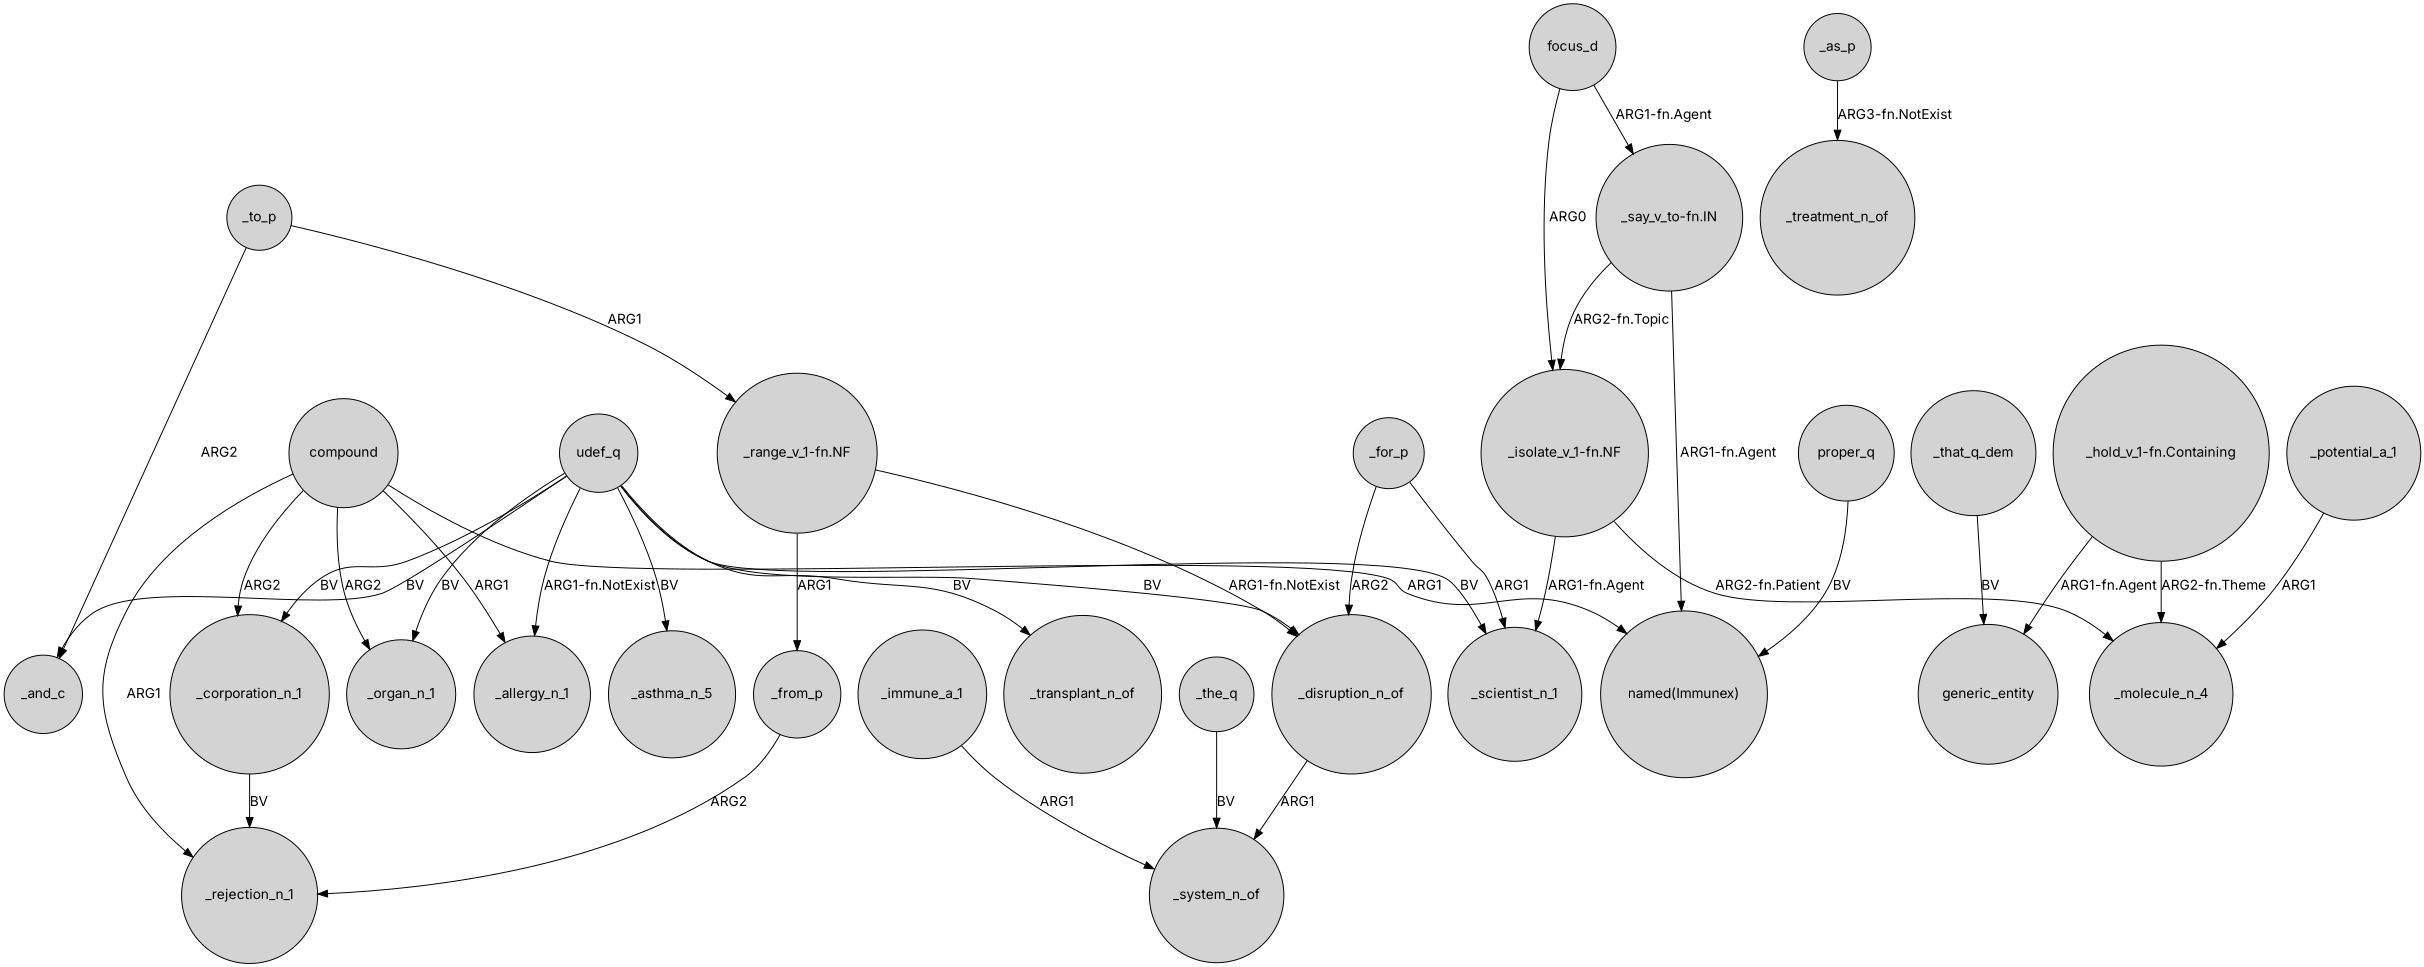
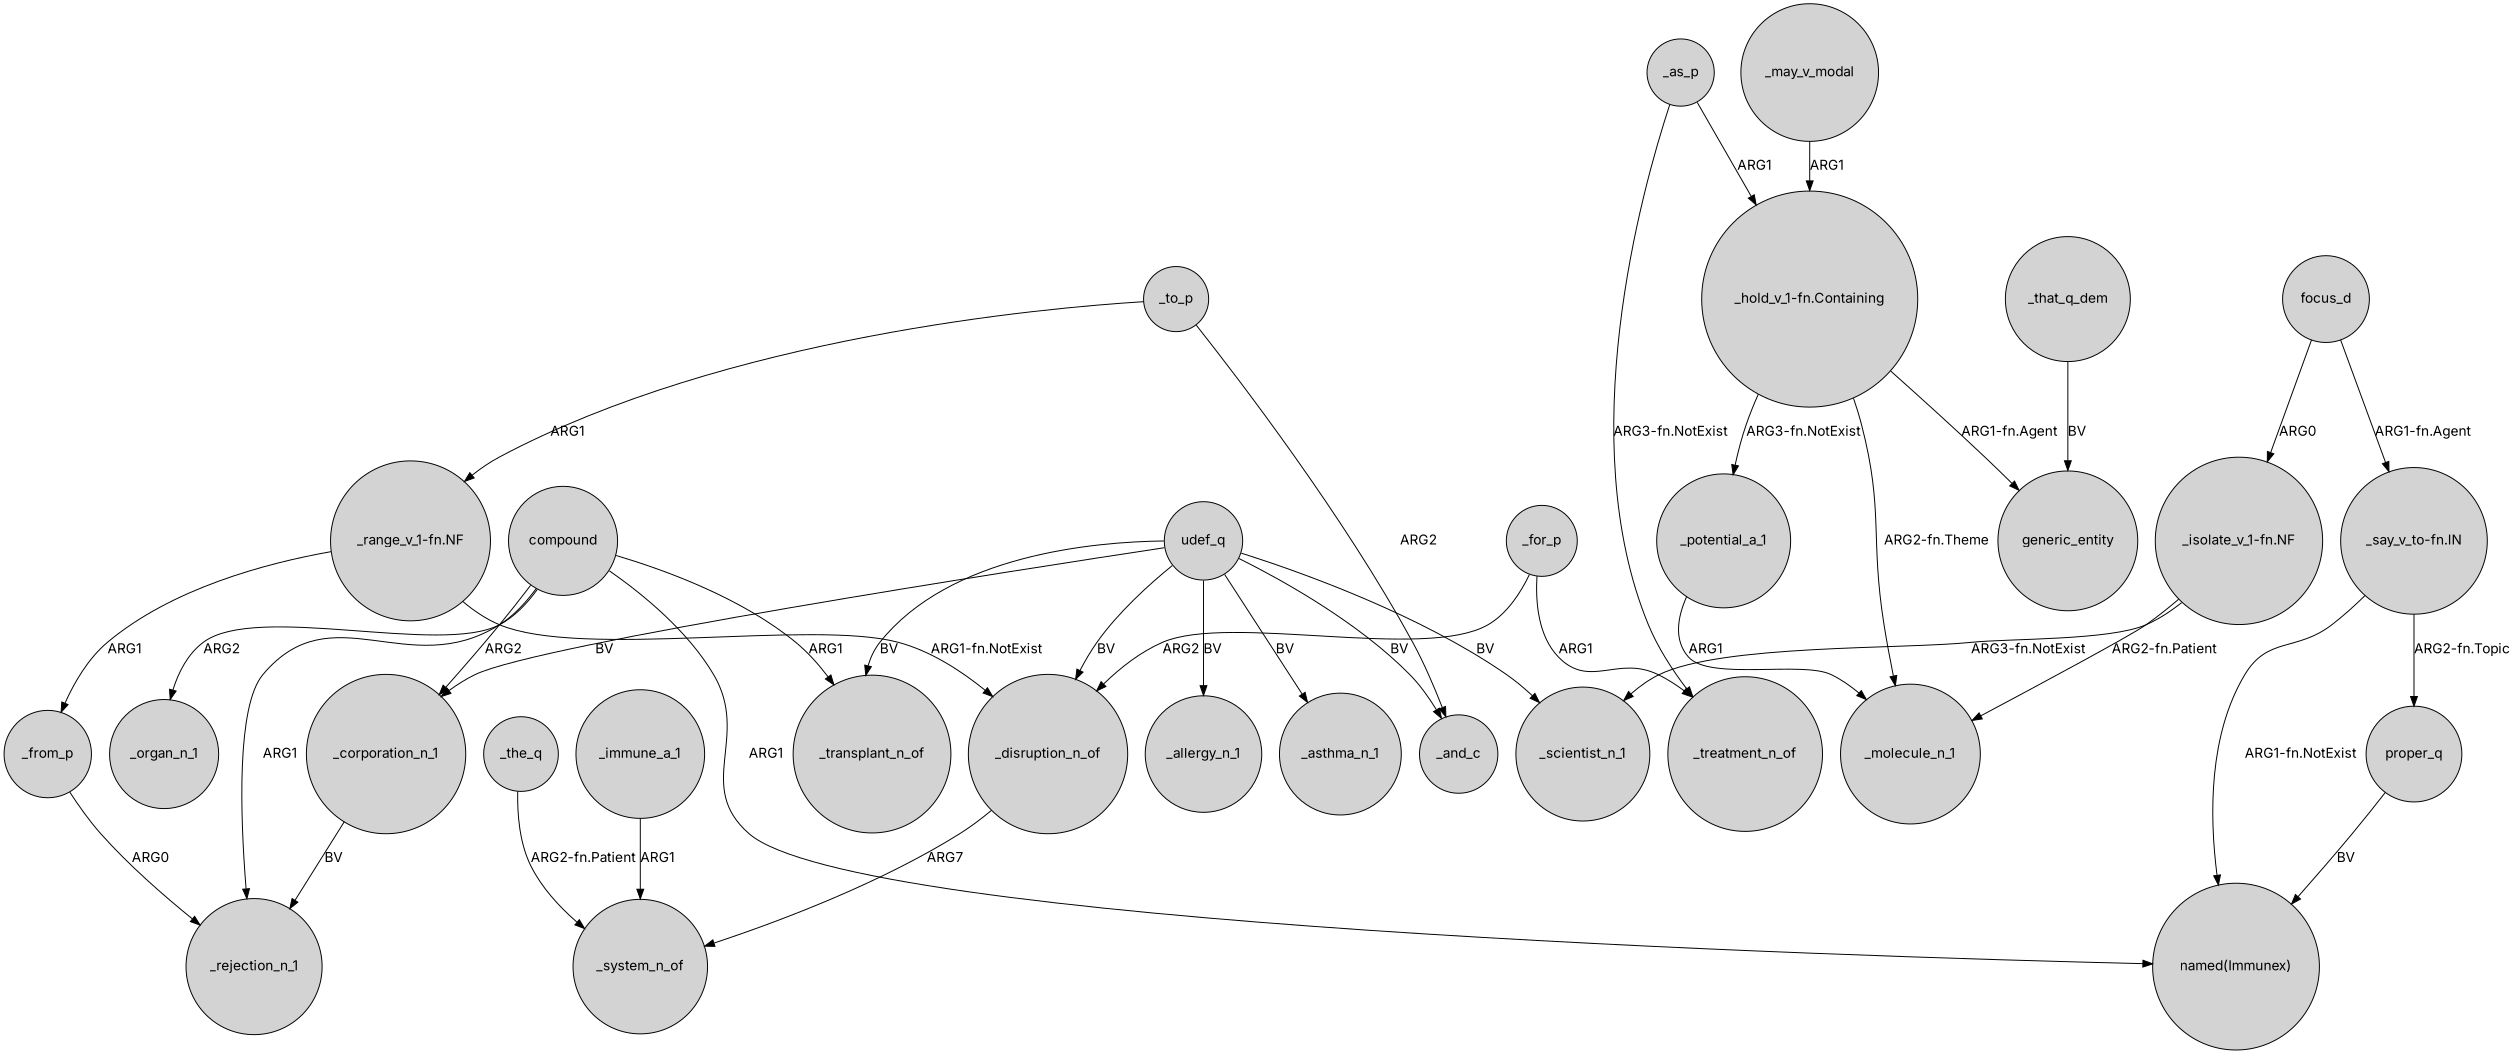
none -> (1810, 73)
none -> (1724, 149)
(1577, 306) -> (2414, 655)
none -> (1745, 429)
(1729, 453) -> (2301, 754)
(1461, 548) -> (1579, 670)
(464, 551) -> none
(459, 572) -> (731, 601)
(600, 586) -> (1213, 650)
(1597, 586) -> (2029, 650)
(672, 694) -> (1340, 754)
(2161, 694) -> (1910, 754)
(729, 803) -> (151, 858)
(1226, 803) -> (584, 858)
(1298, 803) -> (945, 858)
